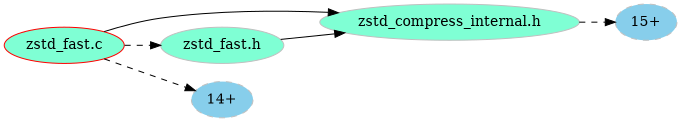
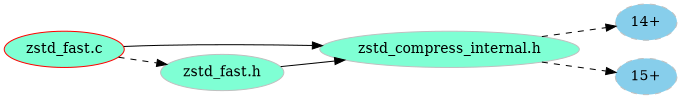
(145, 73) -> (574, 32)
